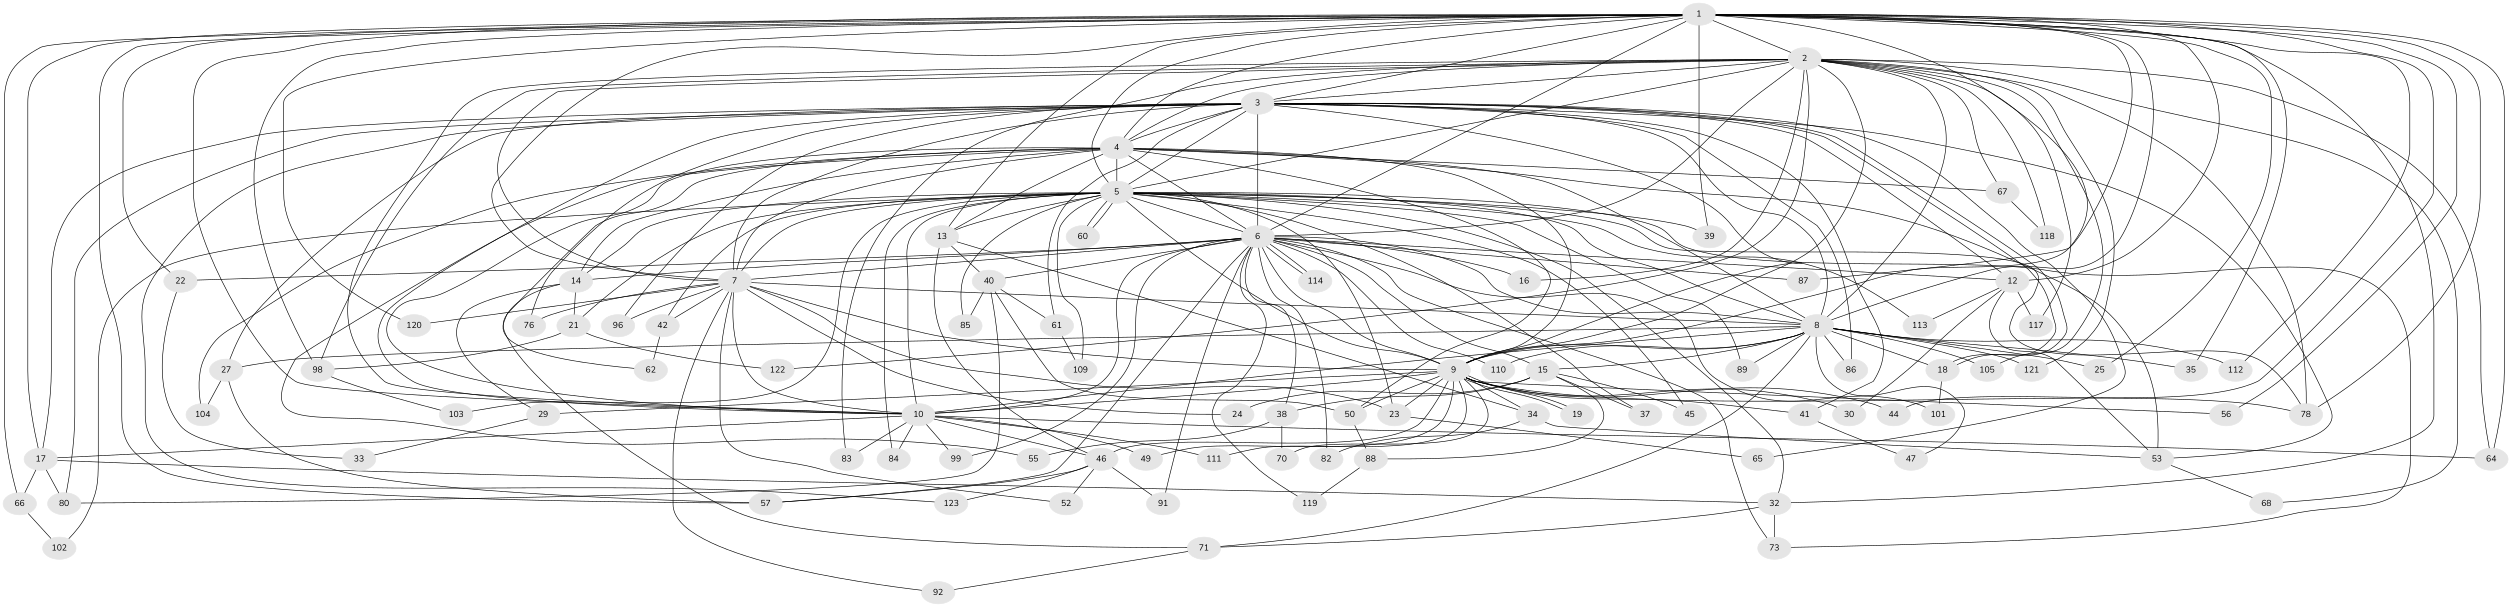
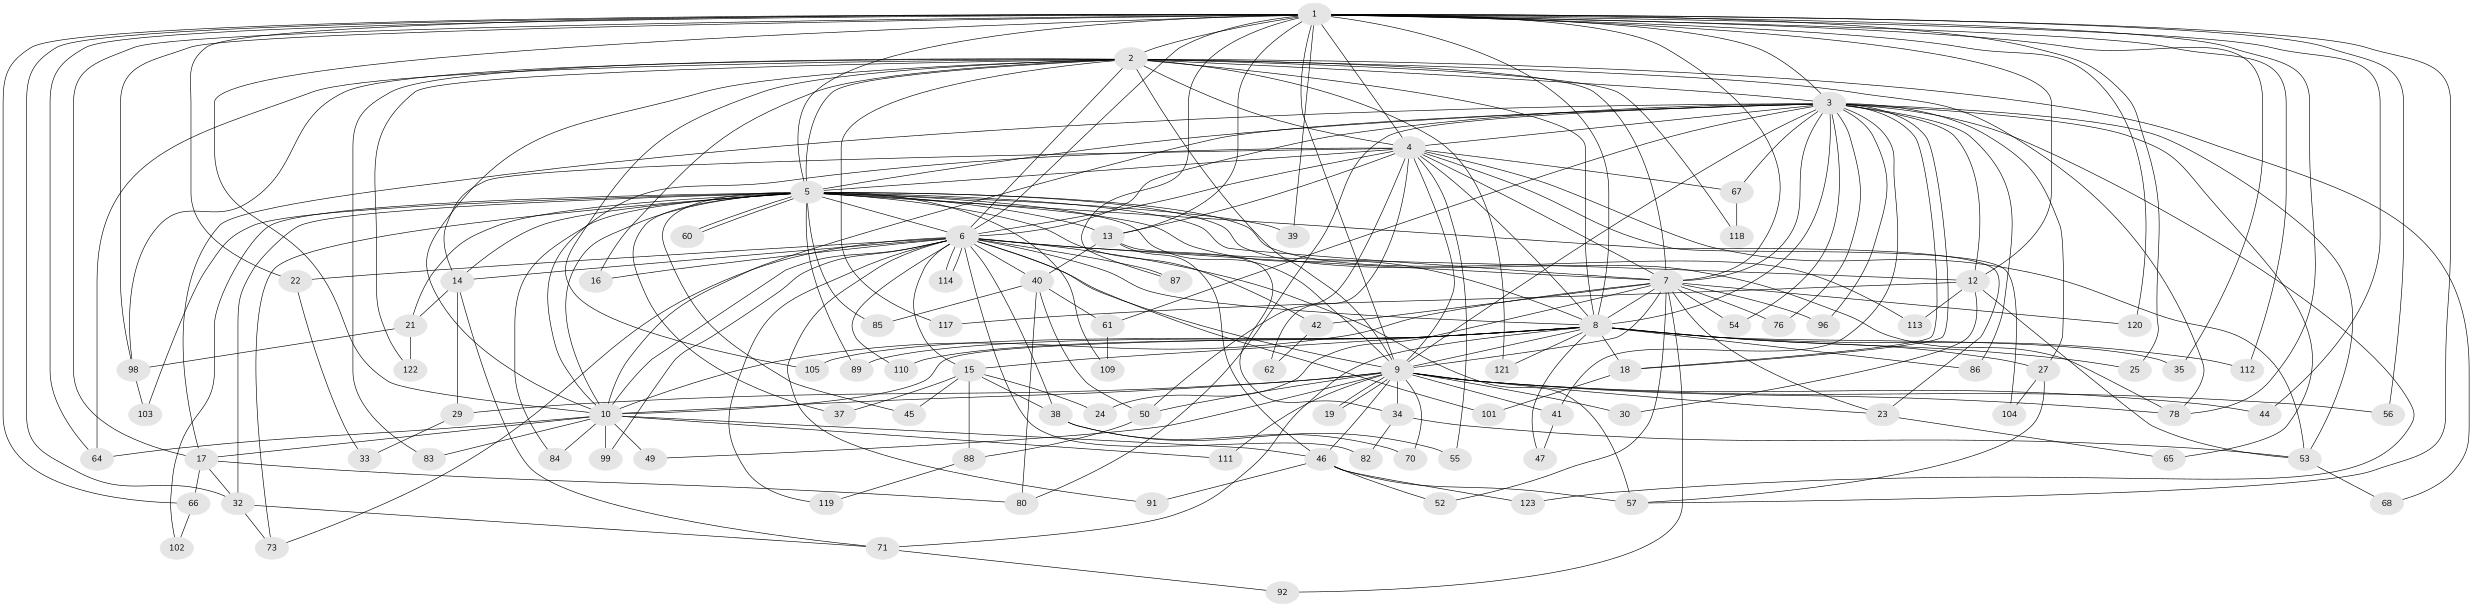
(1938, 84) -> (1778, 144)
none -> (1734, 326)
